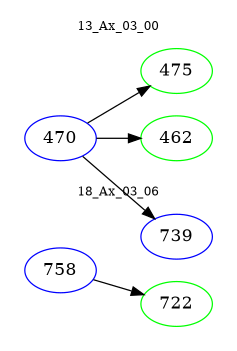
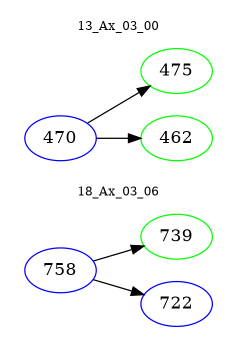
(120, 189) -> (113, 255)
(177, 237) -> (177, 237)
(177, 304) -> (177, 304)
